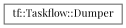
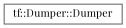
(63, 14) -> (63, 14)
